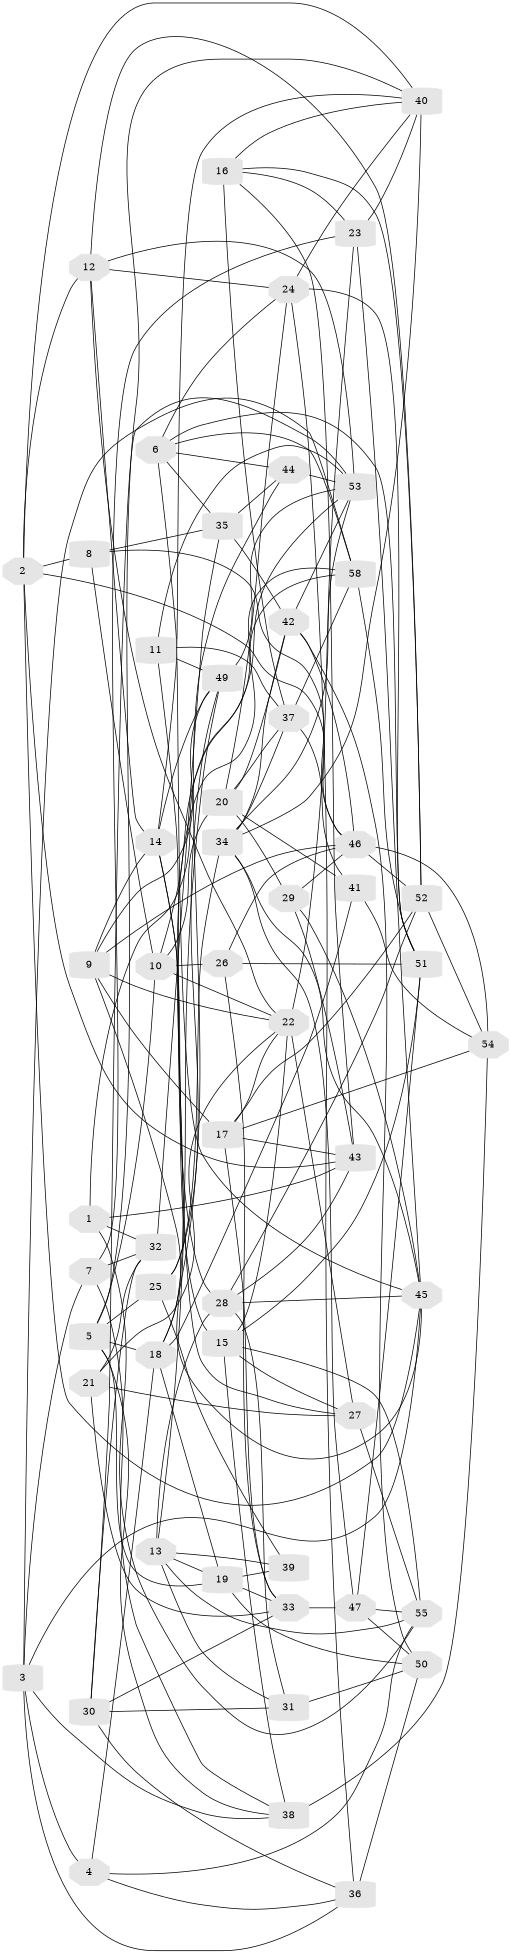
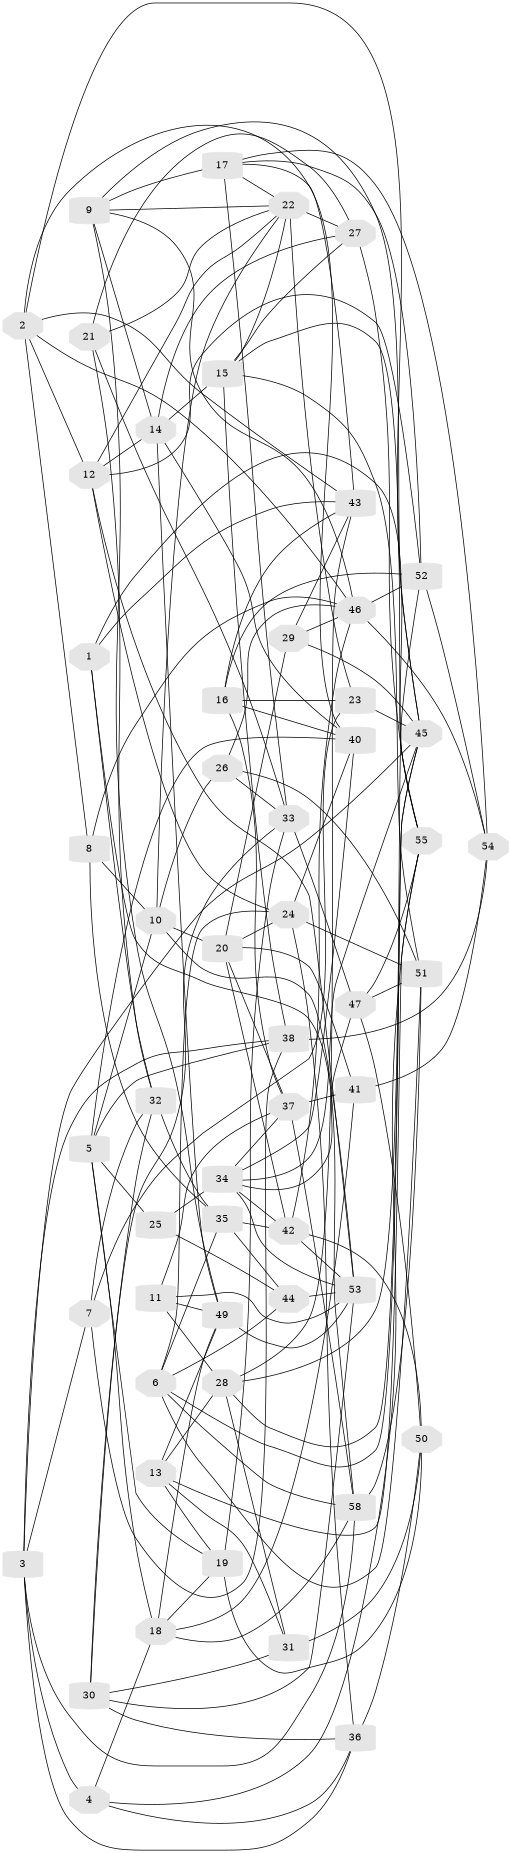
(396, 169) -> none
(289, 1568) -> none
